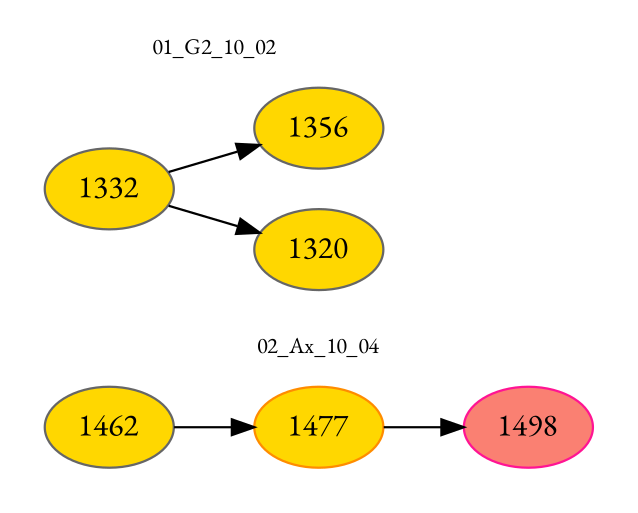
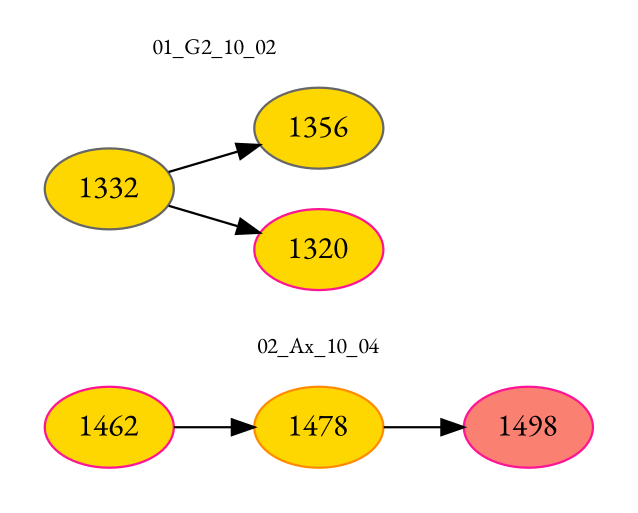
(319, 250) -> (319, 250)
(109, 427) -> (109, 427)
(319, 427) -> (319, 427)
